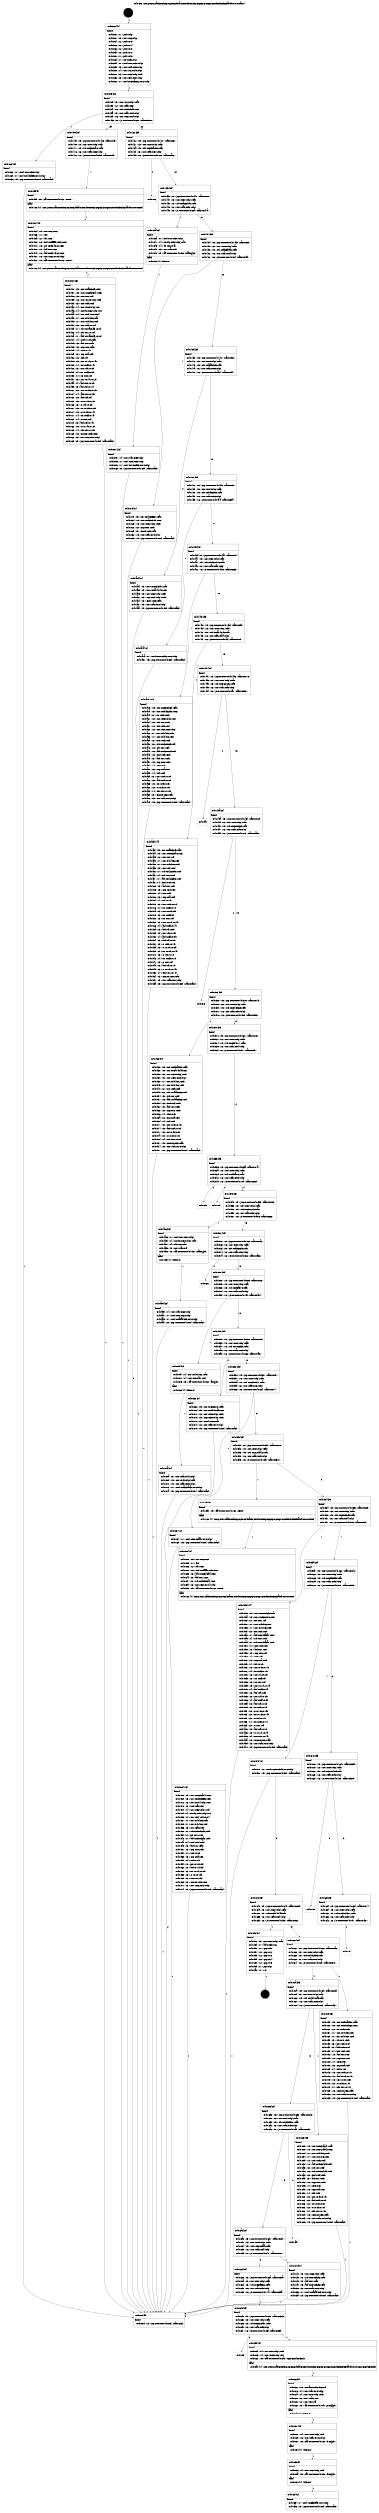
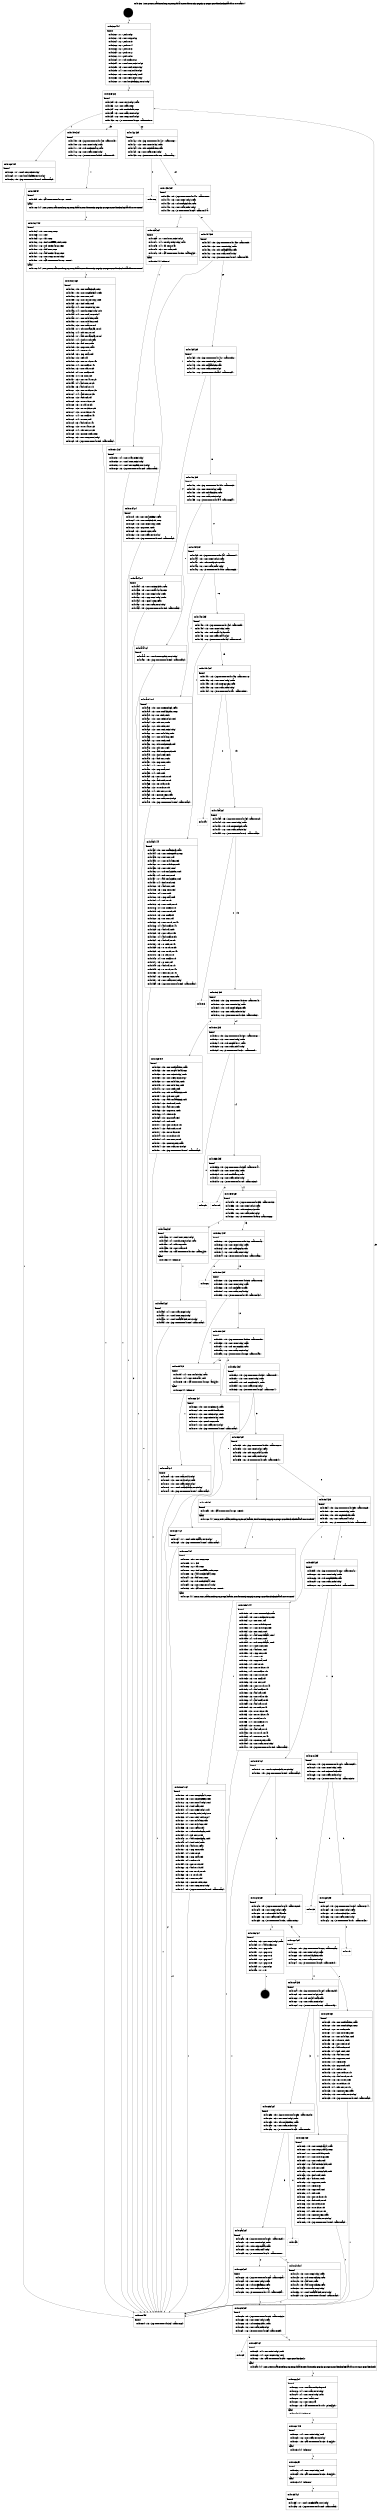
(87, 275) -> (85, 274)
(208, 1192) -> (210, 1126)
none -> (374, 1201)
(245, 1360) -> (218, 1360)
none -> (220, 1691)
(172, 1977) -> (172, 1977)
